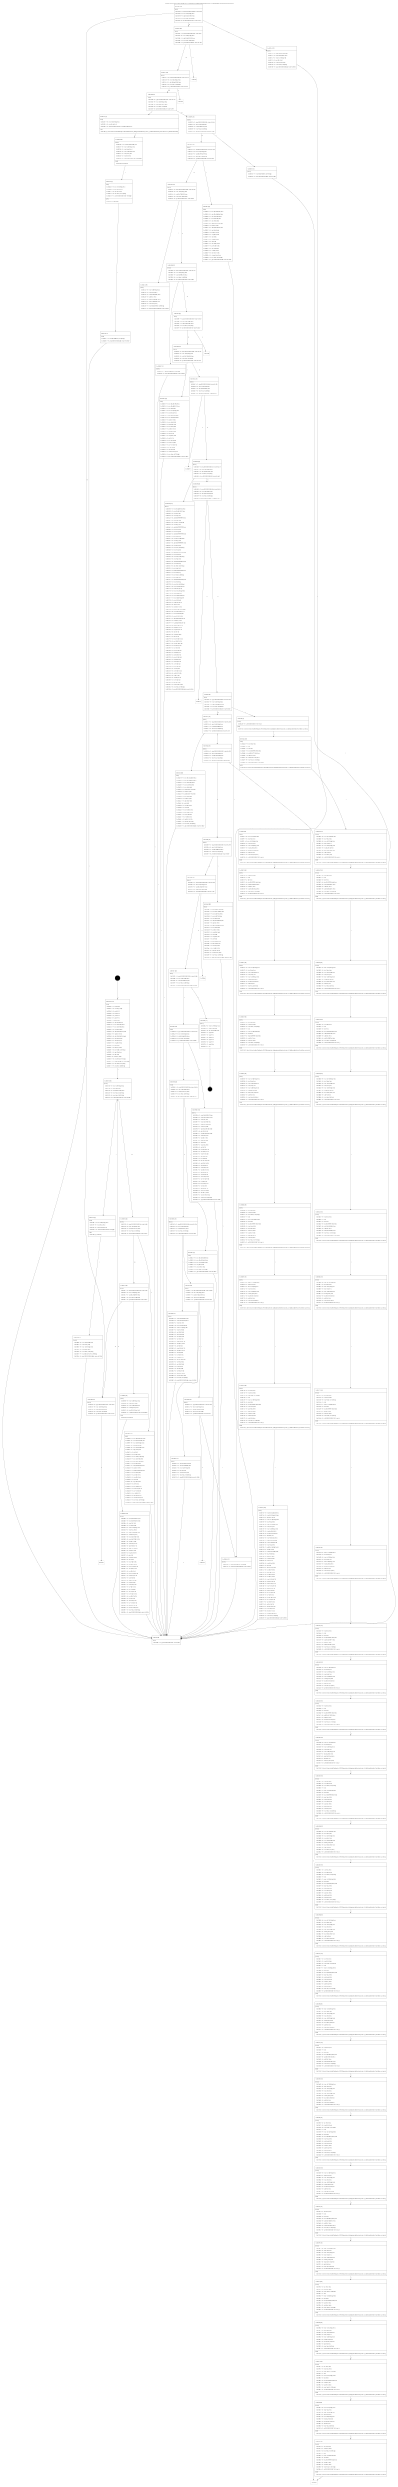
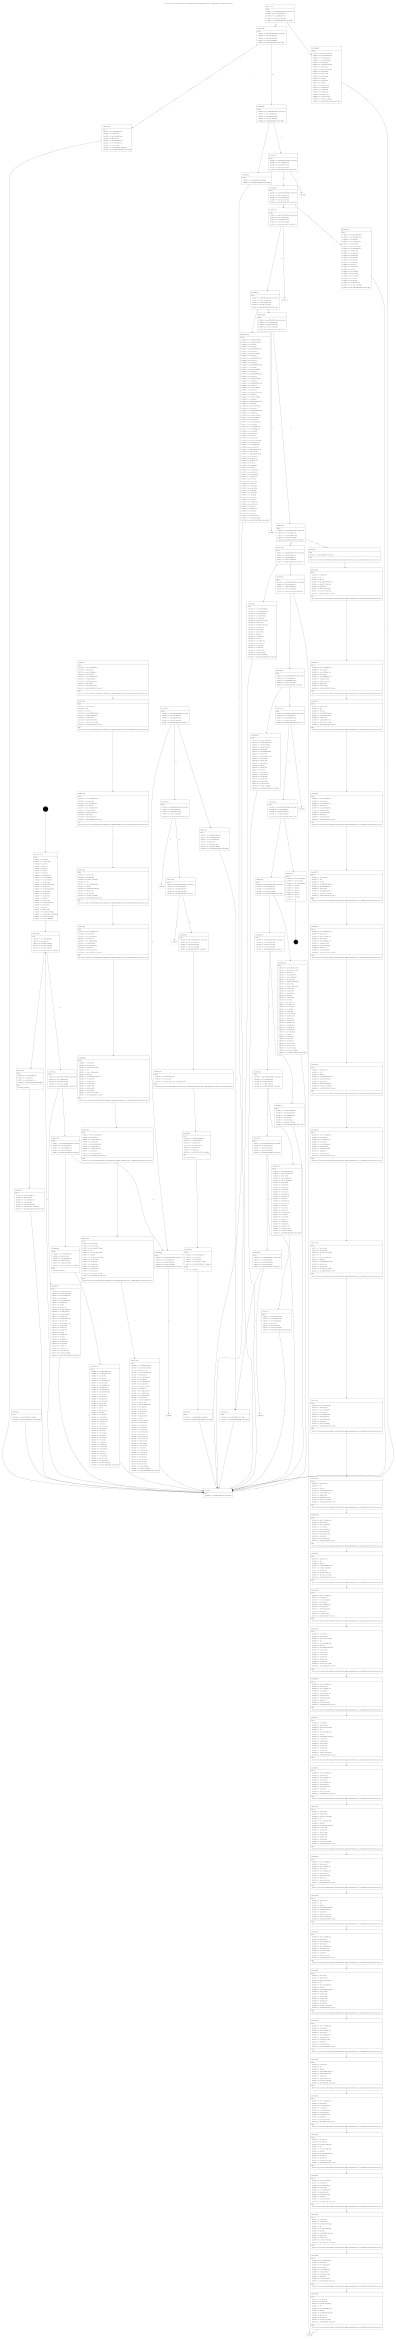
(201, 124) -> none
